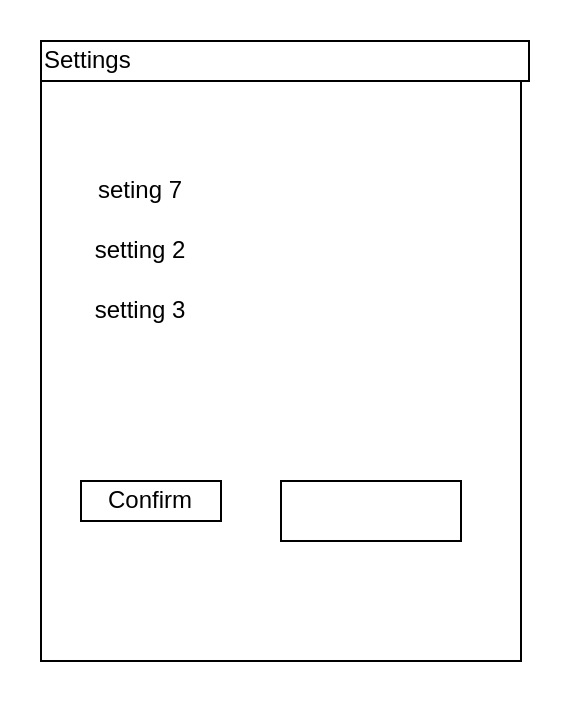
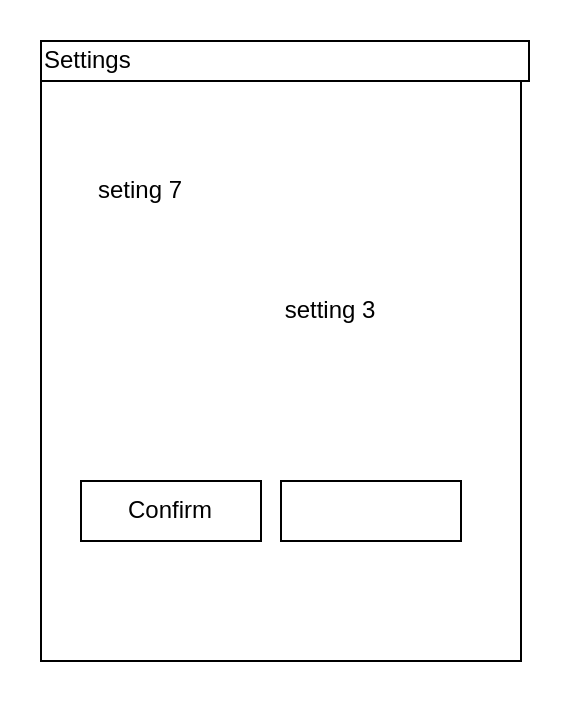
(141, 251) -> none
(141, 311) -> (331, 311)
(151, 501) -> (171, 511)
